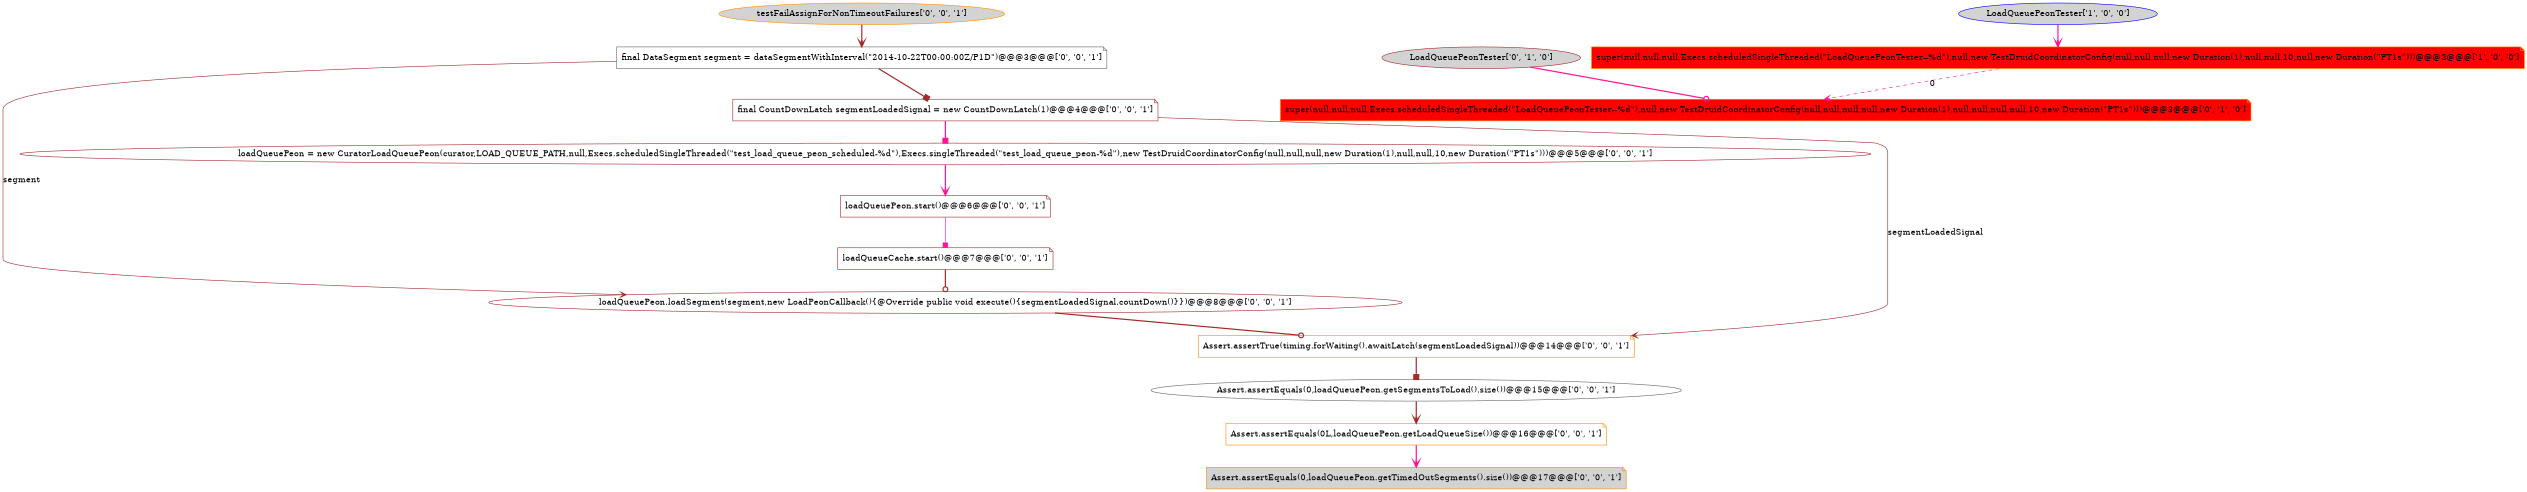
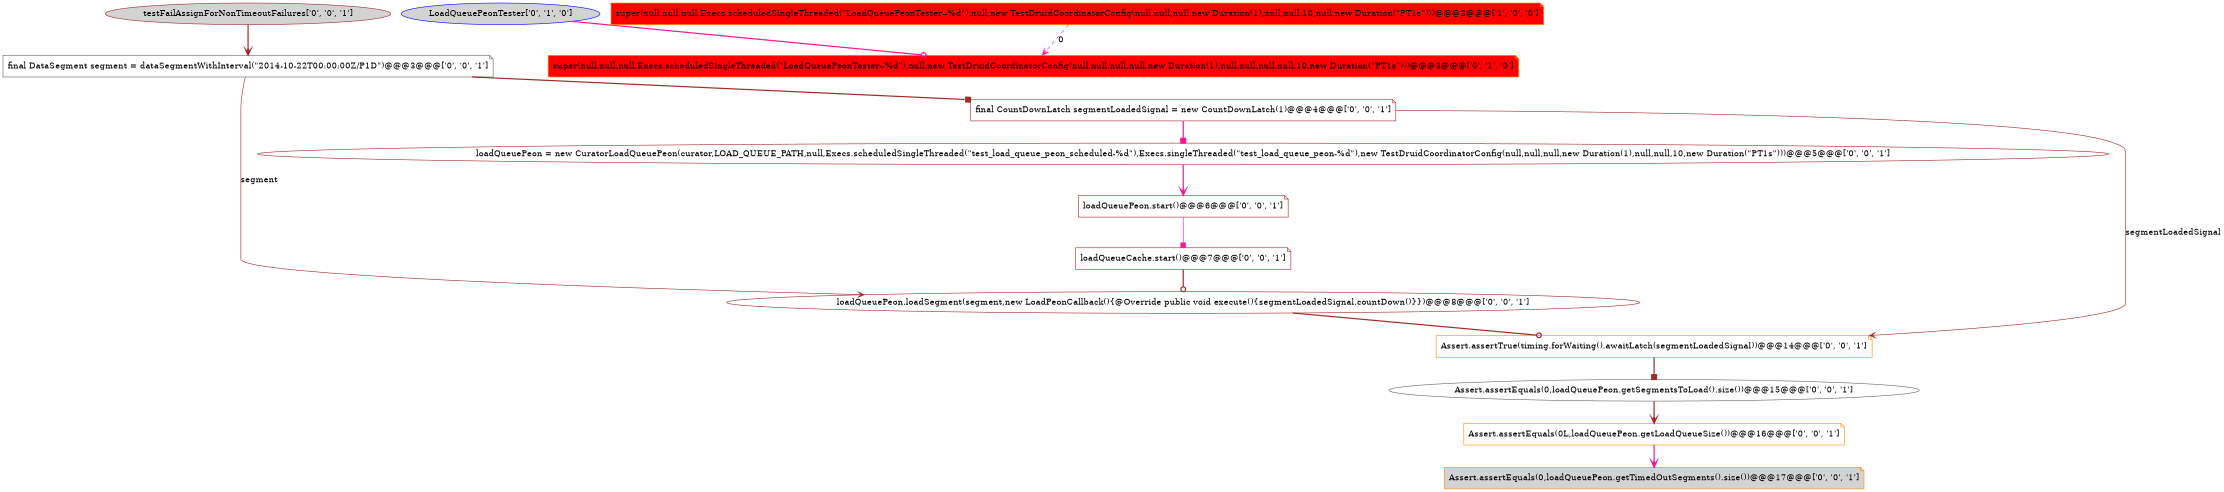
(862, 14) -> (248, 14)
(2058, 14) -> none
(1481, 58) -> (501, 14)
